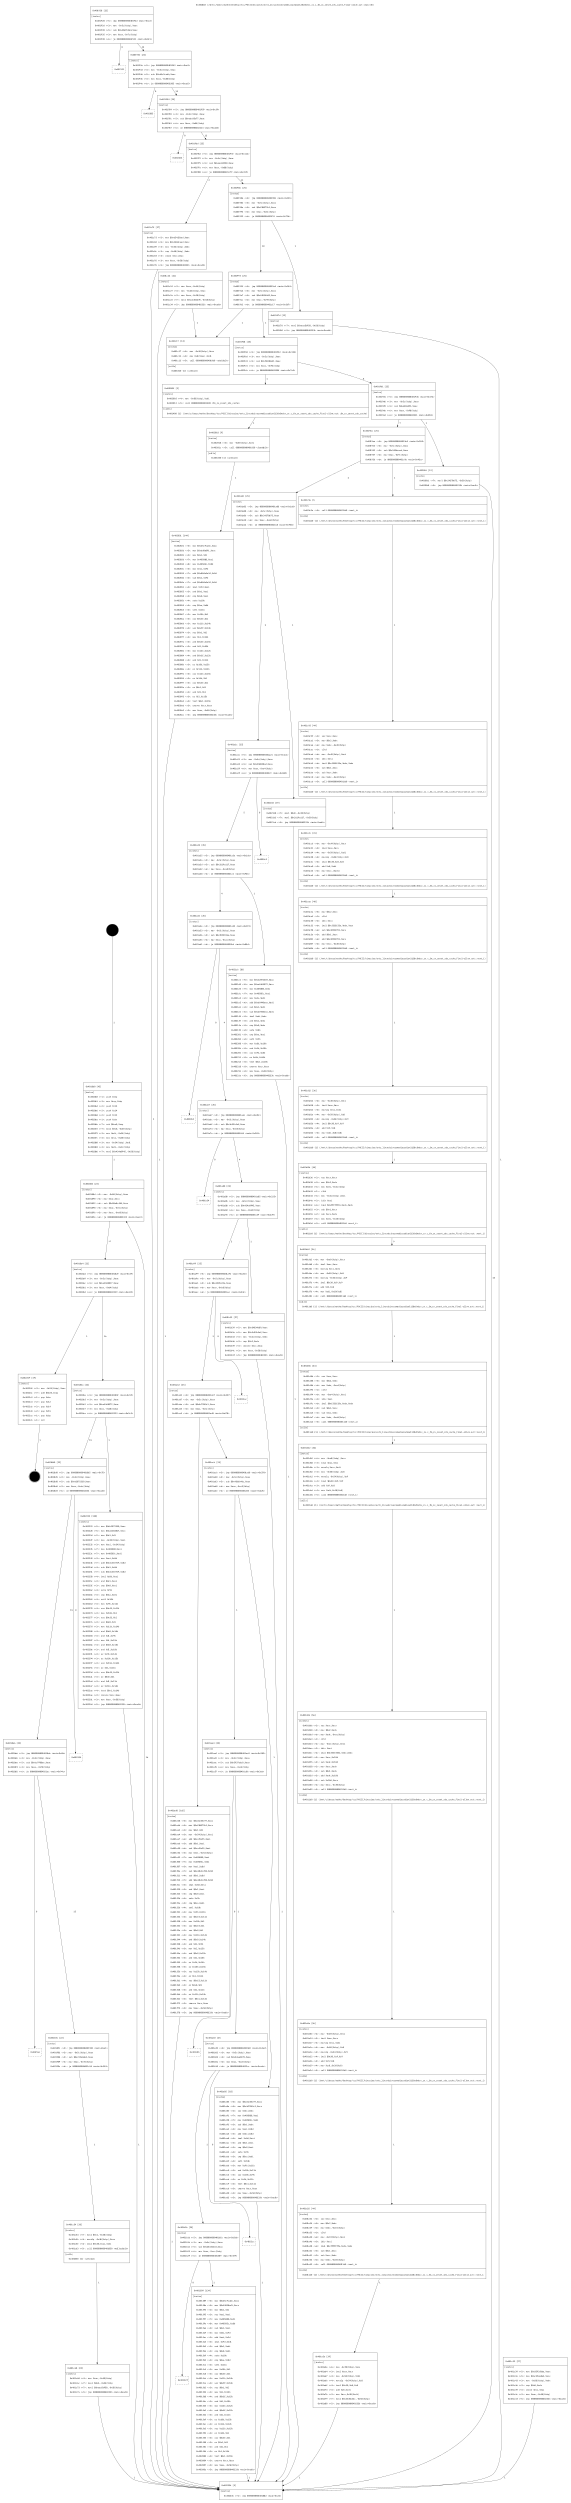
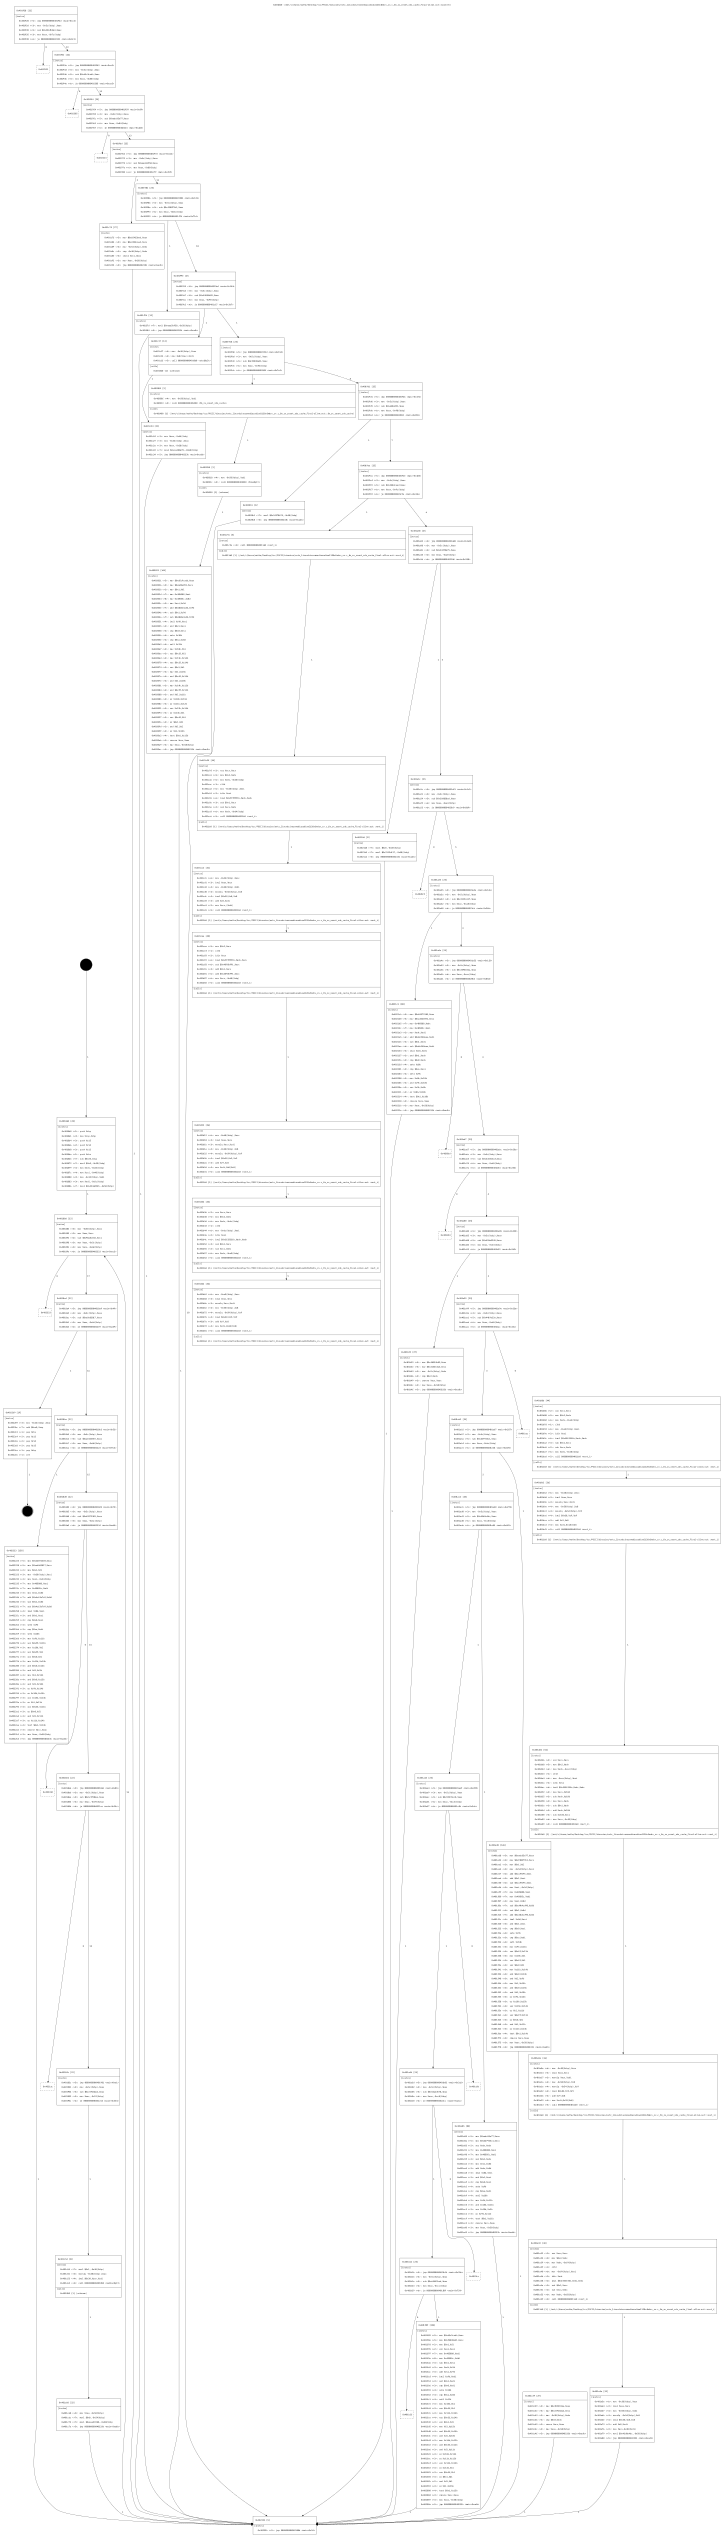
(194, 322) -> (143, 397)
none -> (45, 1313)
(392, 1336) -> none
